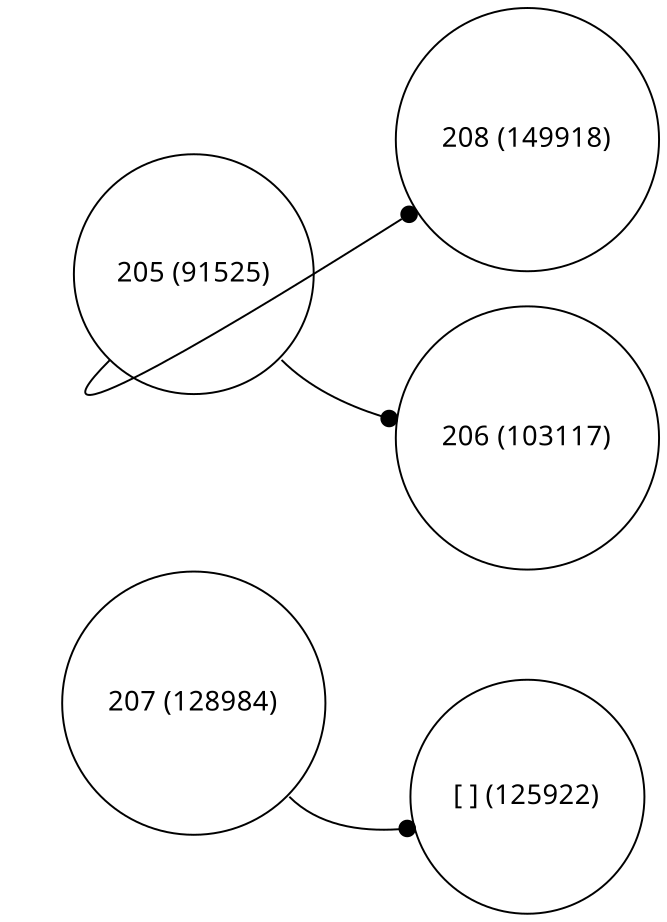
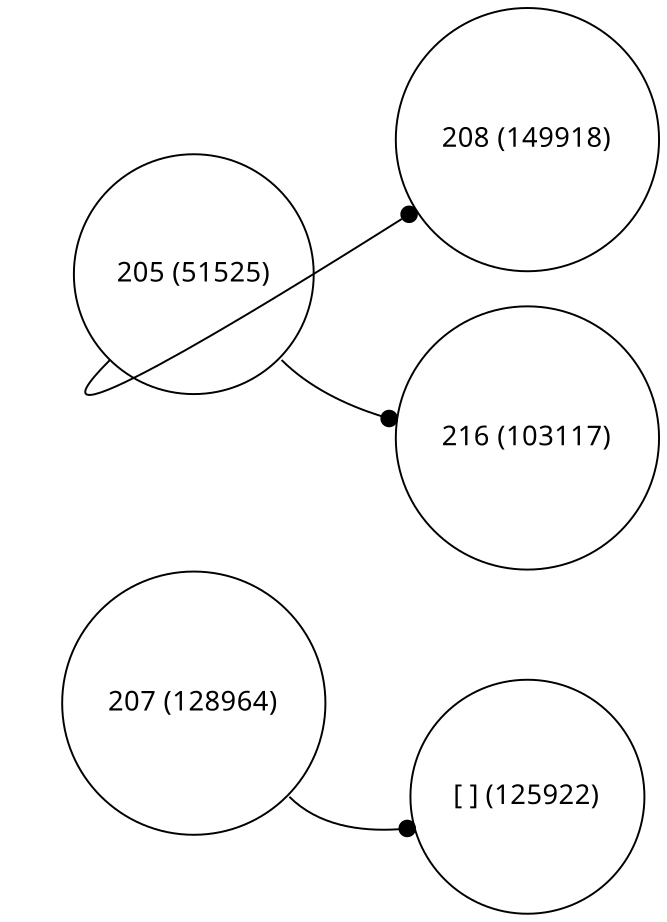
(194, 274) -> (194, 274)
(527, 438) -> (527, 438)
(194, 703) -> (194, 703)
